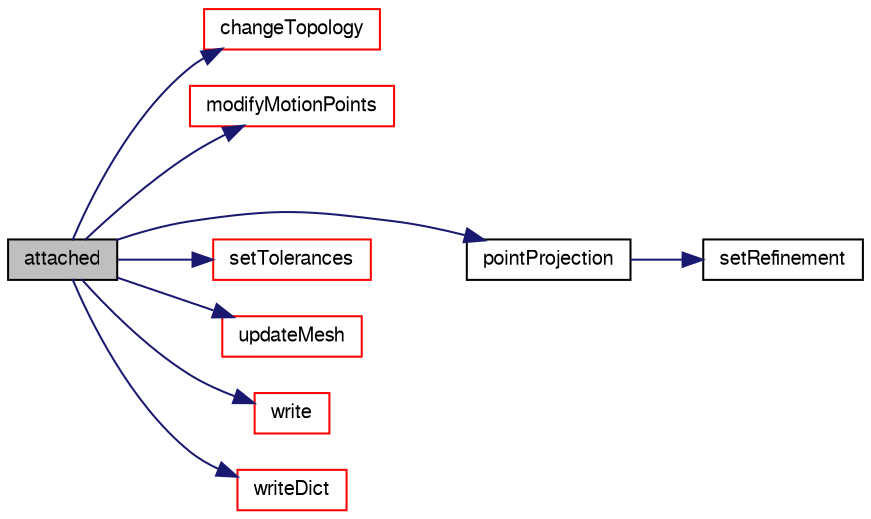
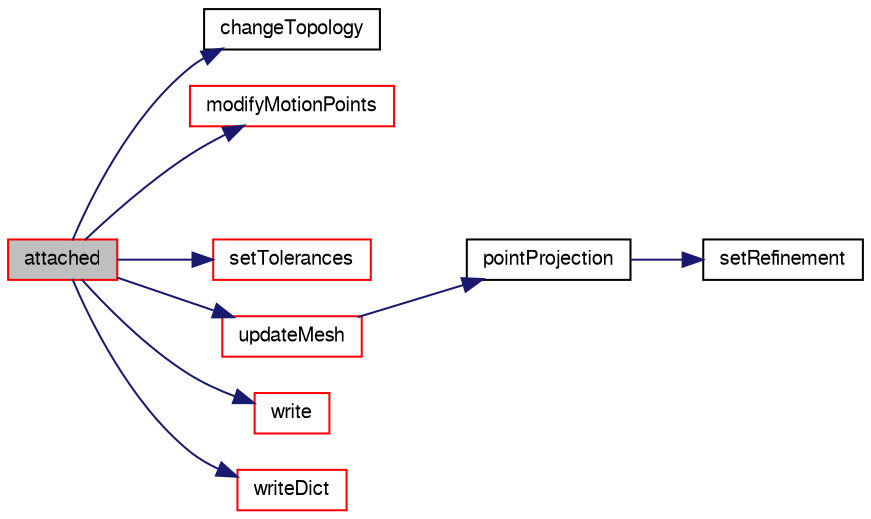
(292, 29) -> (292, 29)
(290, 212) -> (411, 301)
(63, 260) -> (63, 260)
